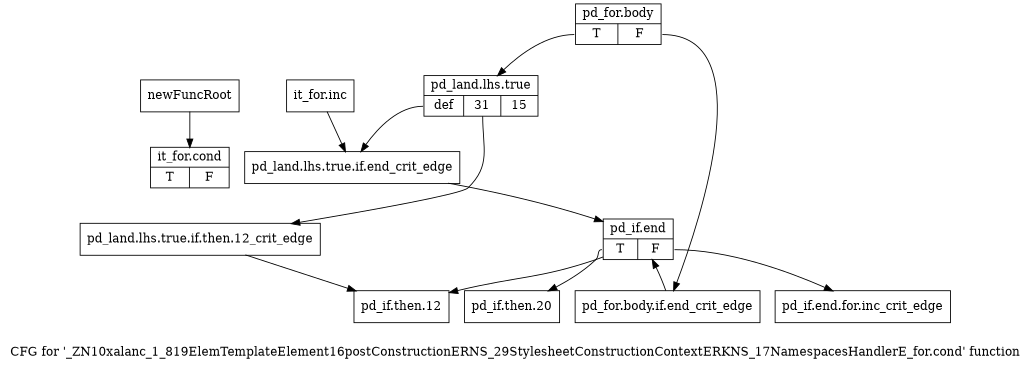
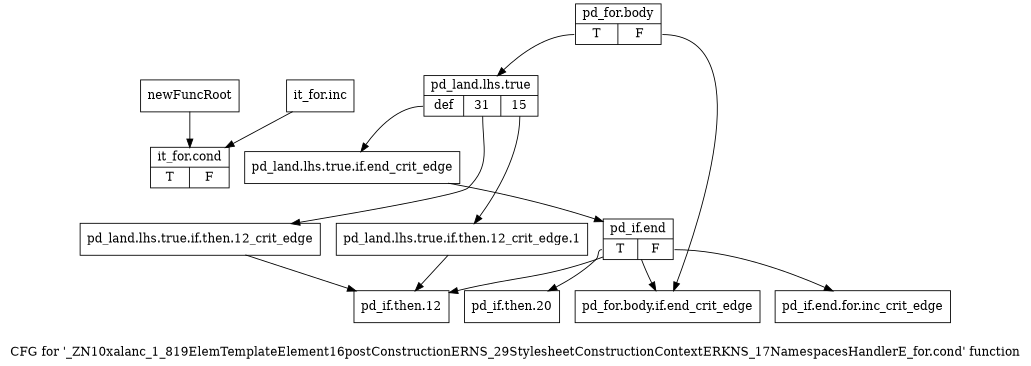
(334, 128) -> (263, 128)
none -> (462, 239)
(661, 279) -> (646, 271)
